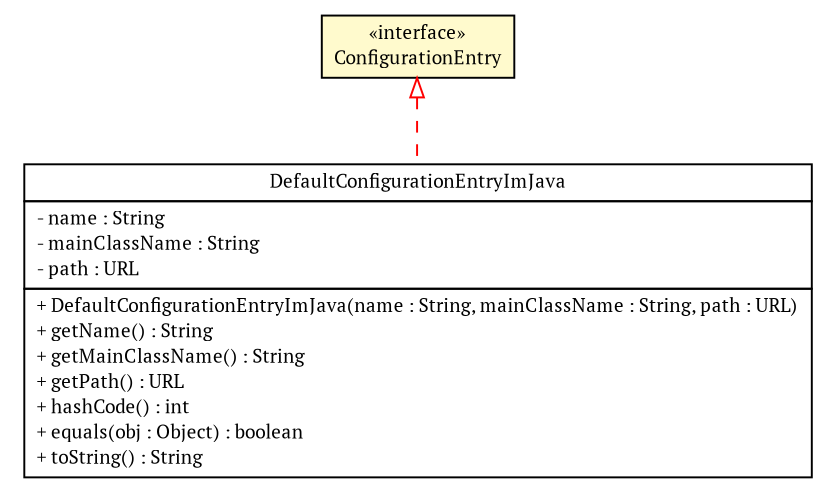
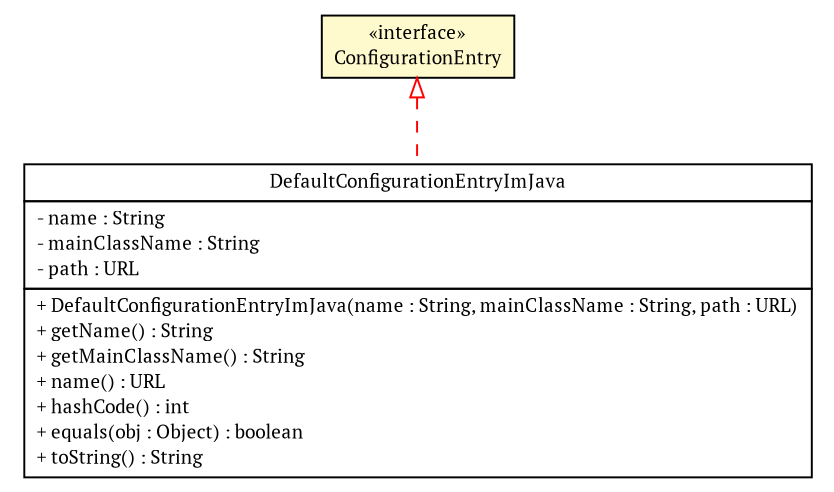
(111, 382) -> (101, 382)
